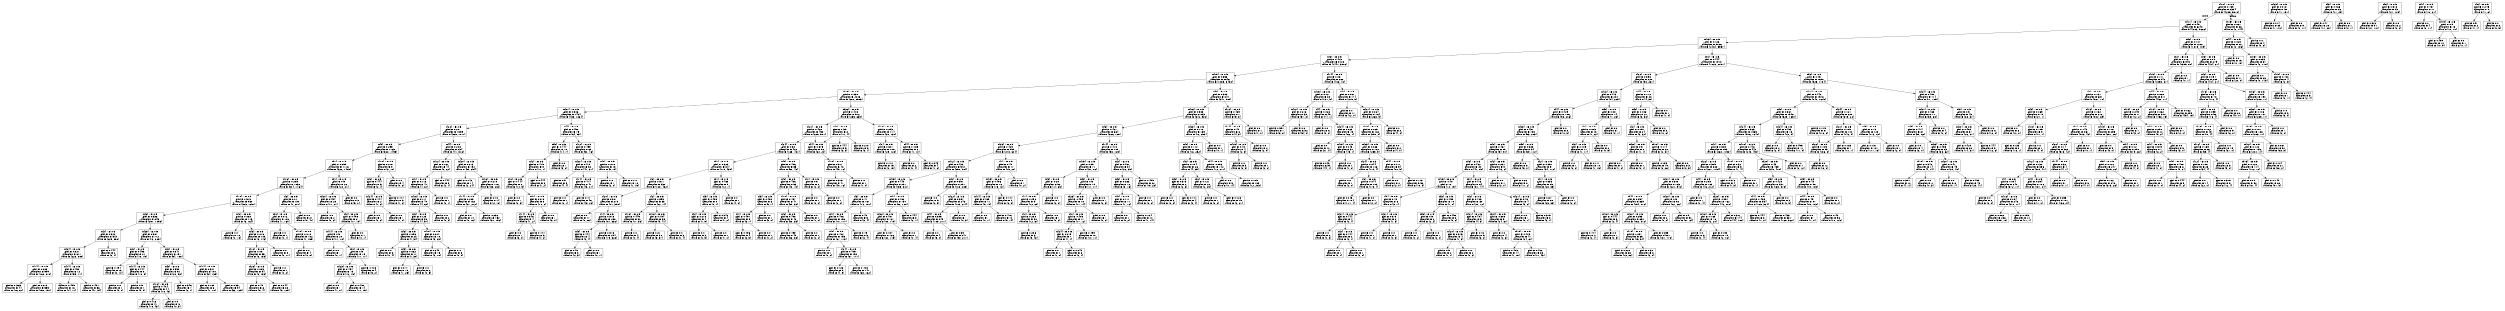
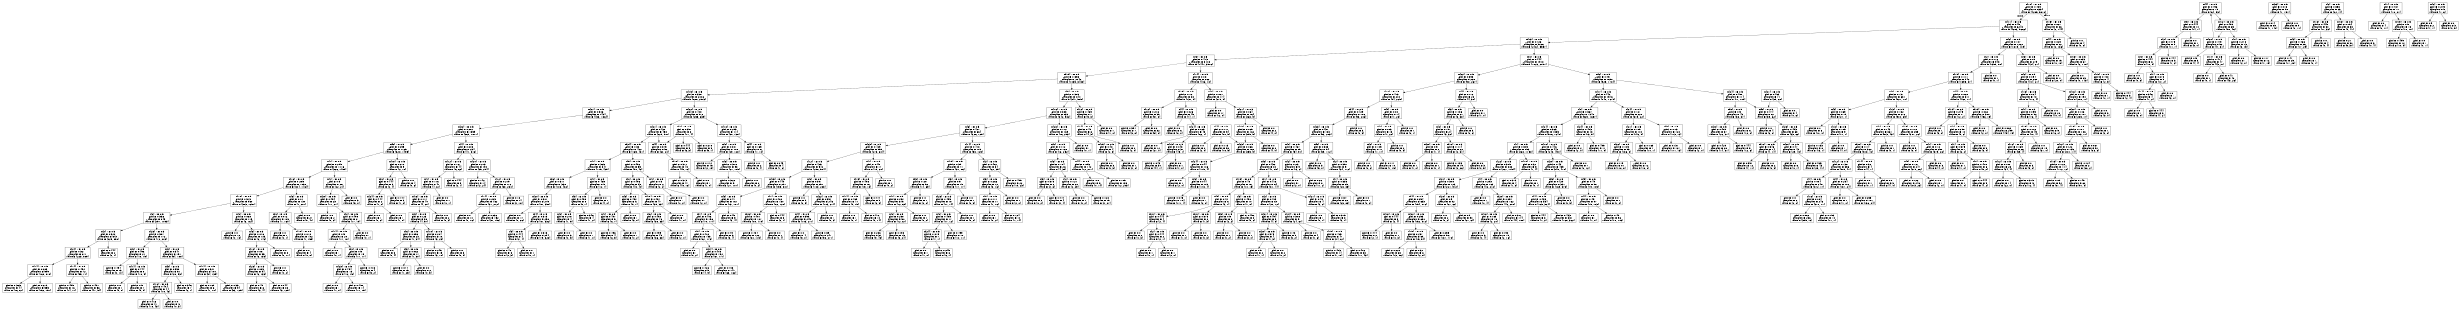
none -> (2310, 34)
(1927, 103) -> (1750, 104)
(2170, 105) -> (1992, 122)
(571, 121) -> (2212, 27)
(1819, 138) -> (1619, 157)
none -> (729, 156)
(1381, 156) -> (1232, 139)
(1446, 183) -> (1244, 183)
(657, 191) -> none
none -> (897, 235)
(67, 288) -> (67, 288)
